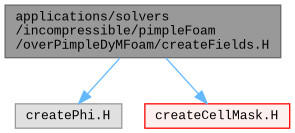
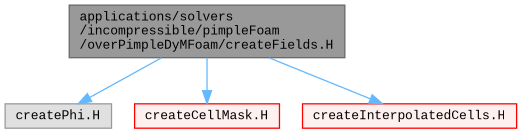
none -> (410, 116)
